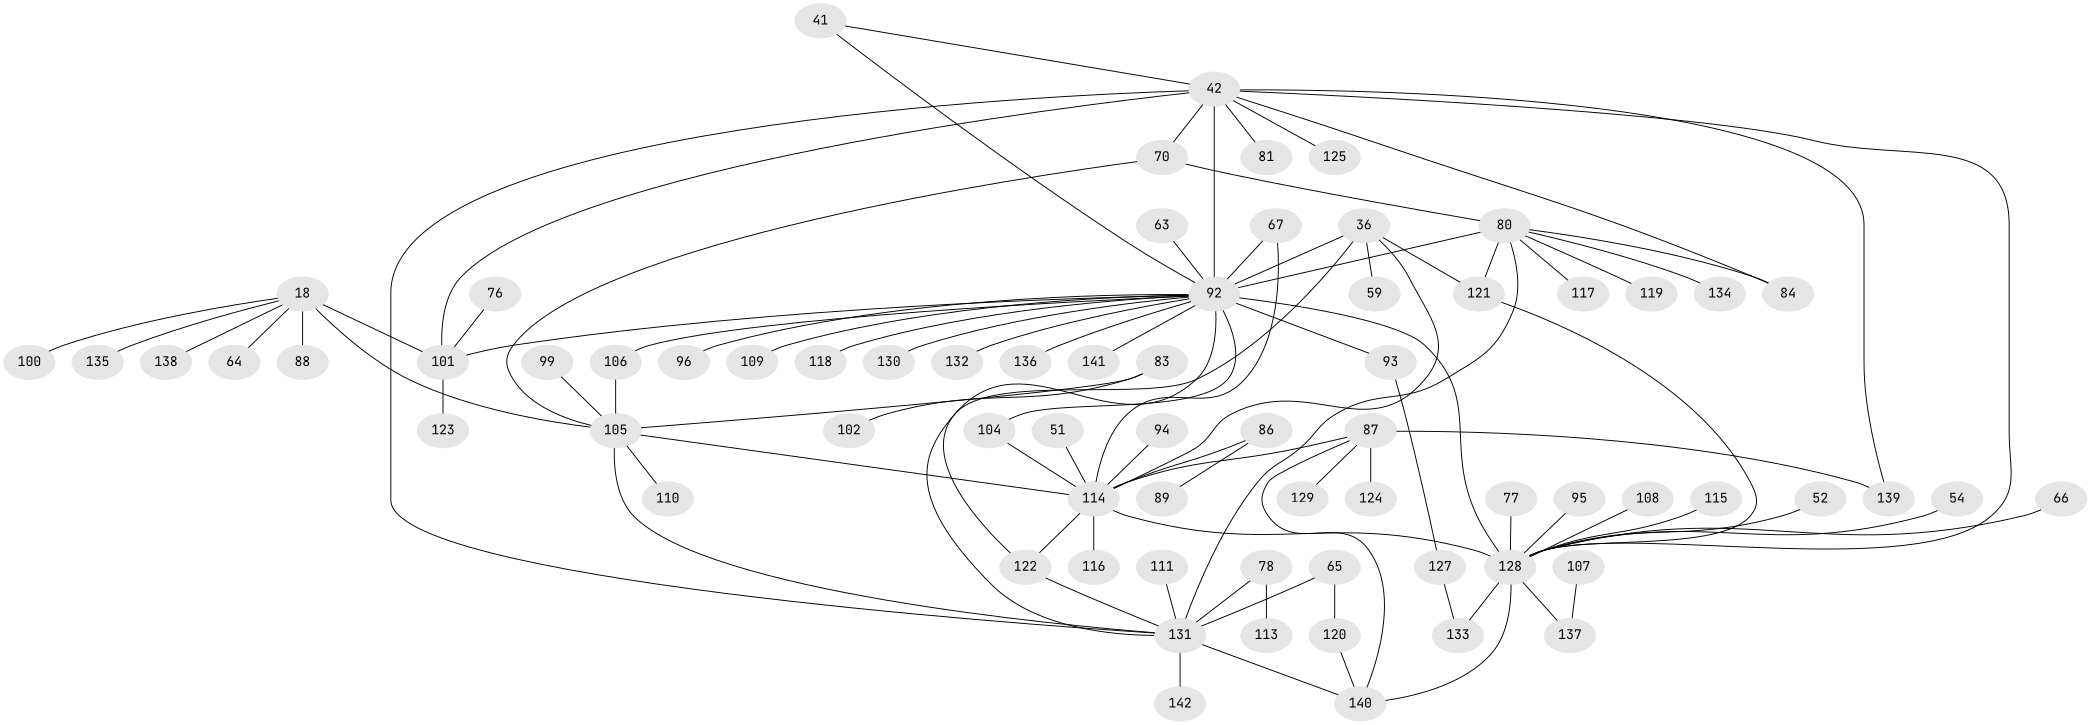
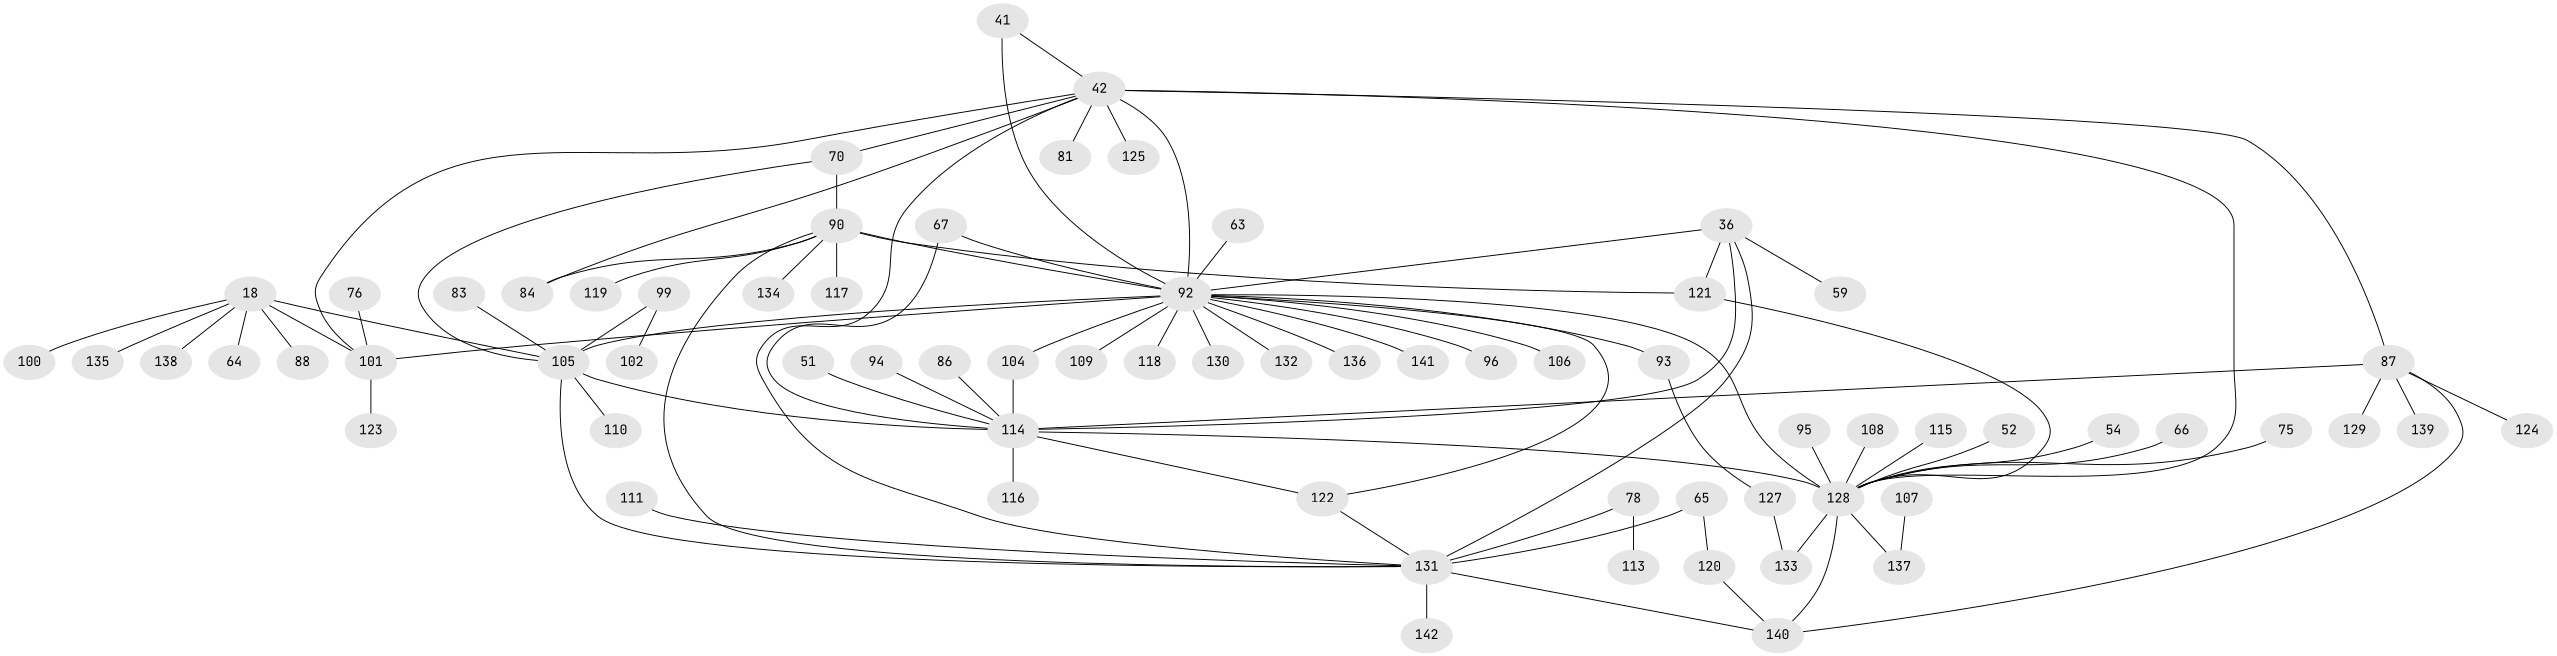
(1722, 132) -> (1813, 109)
(1504, 226) -> (837, 226)
(616, 397) -> (870, 312)
(1006, 398) -> (648, 328)
(1162, 499) -> none
(1511, 499) -> (2286, 431)
